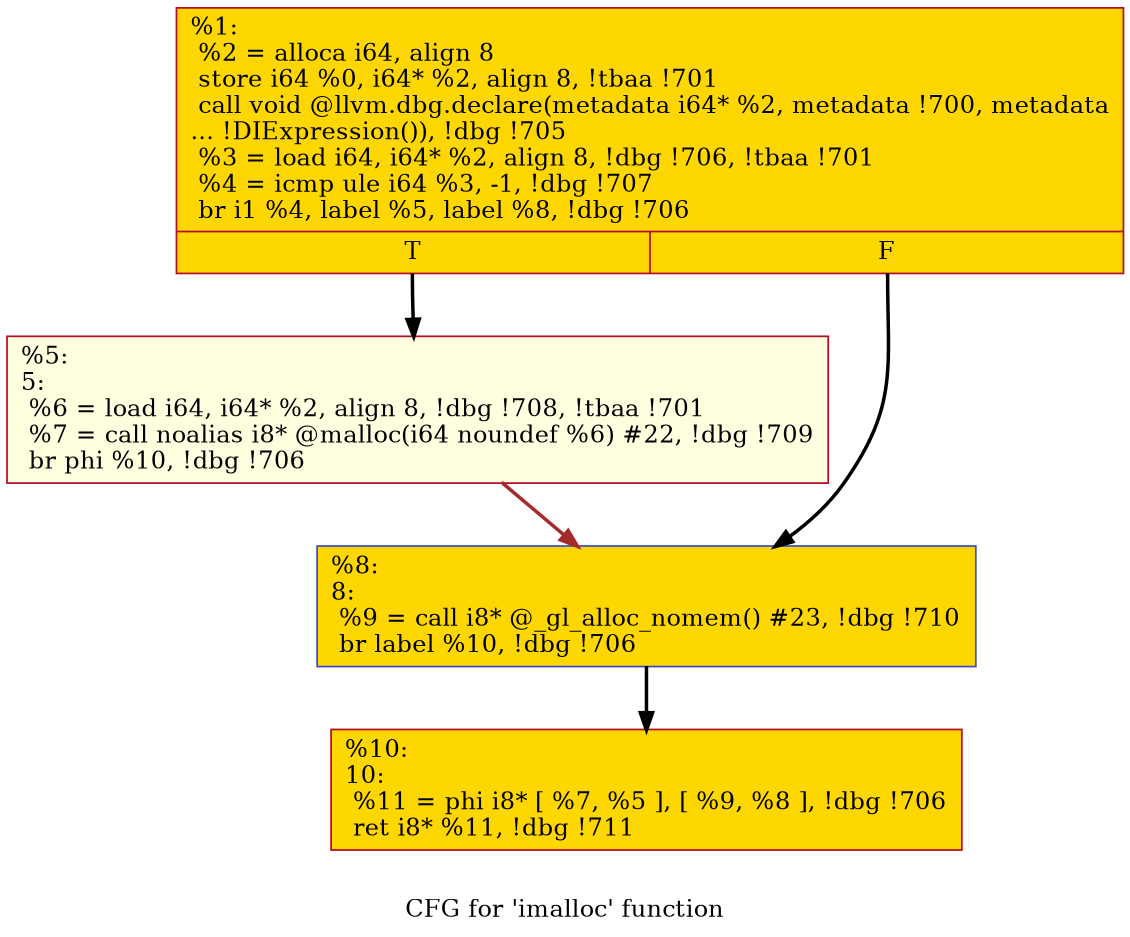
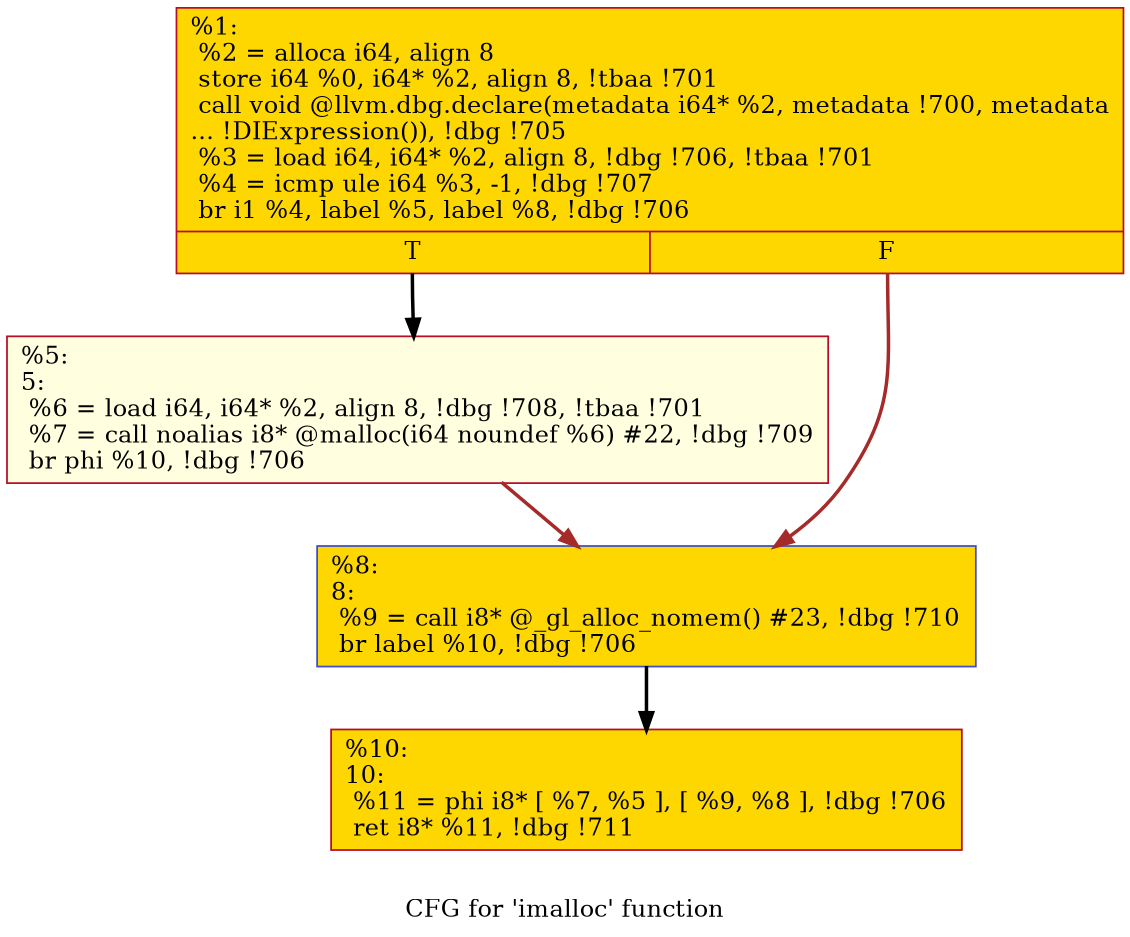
(877, 420) -> (877, 420)
